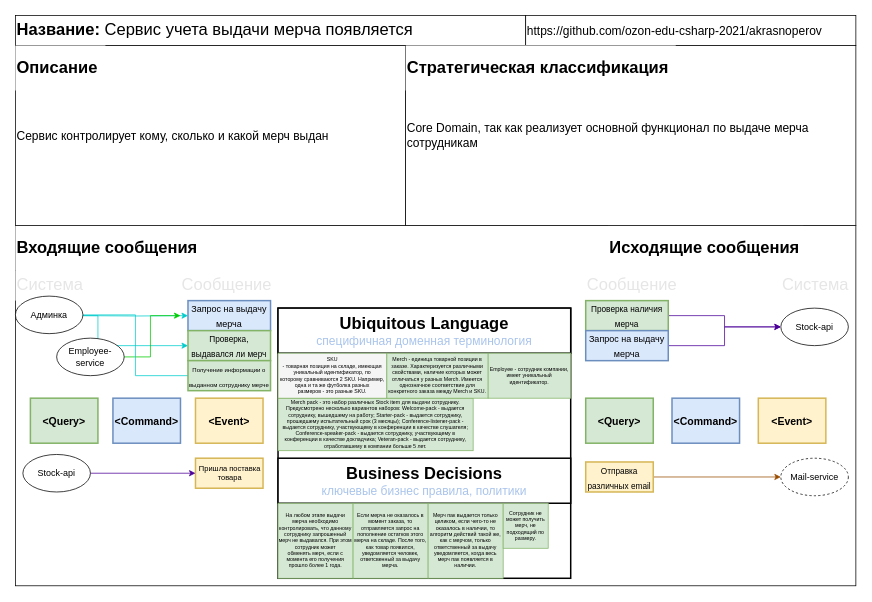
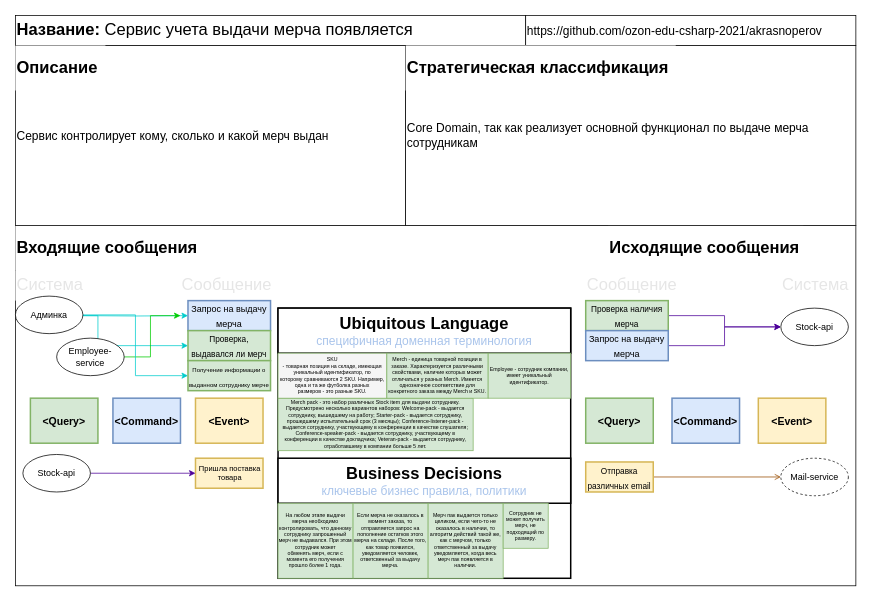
(183, 375) -> (181, 375)
(774, 477) -> (776, 477)
